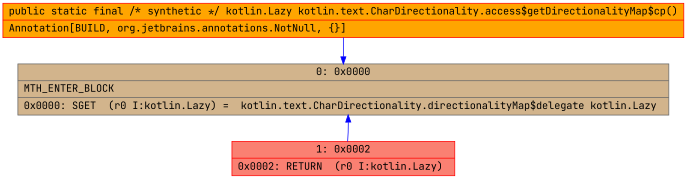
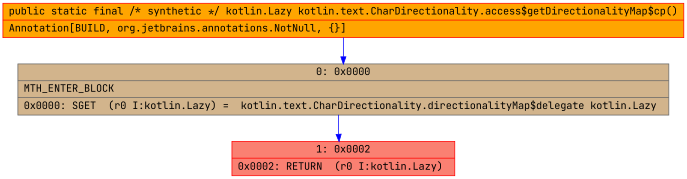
(348, 132) -> (338, 125)
